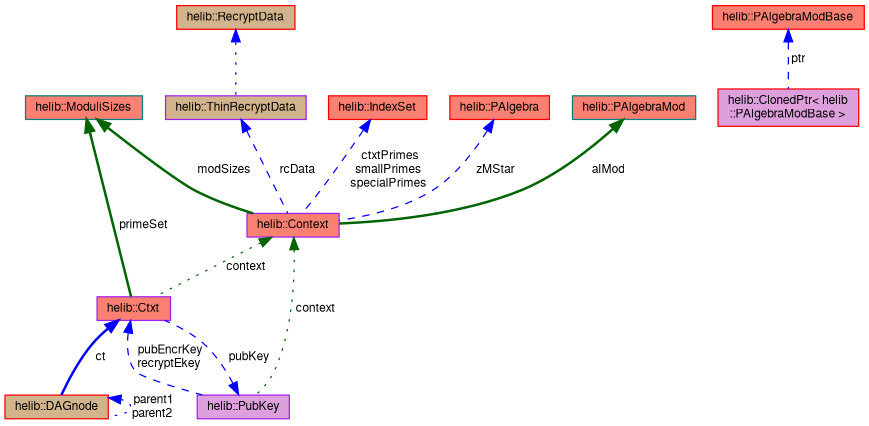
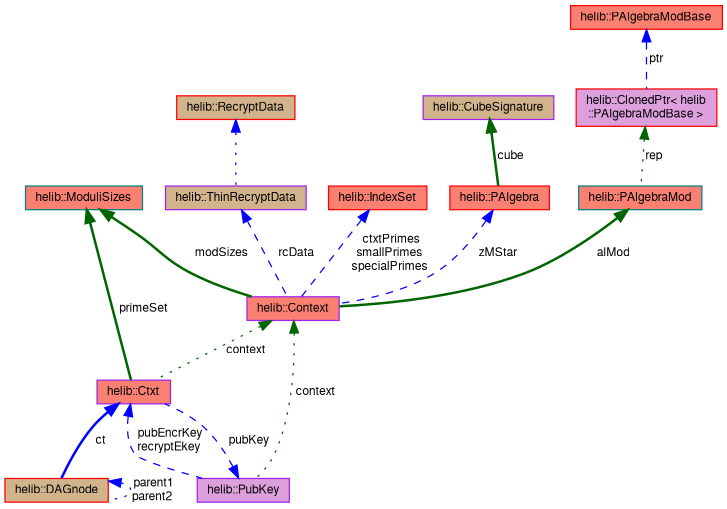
none -> (488, 108)
none -> (643, 162)
